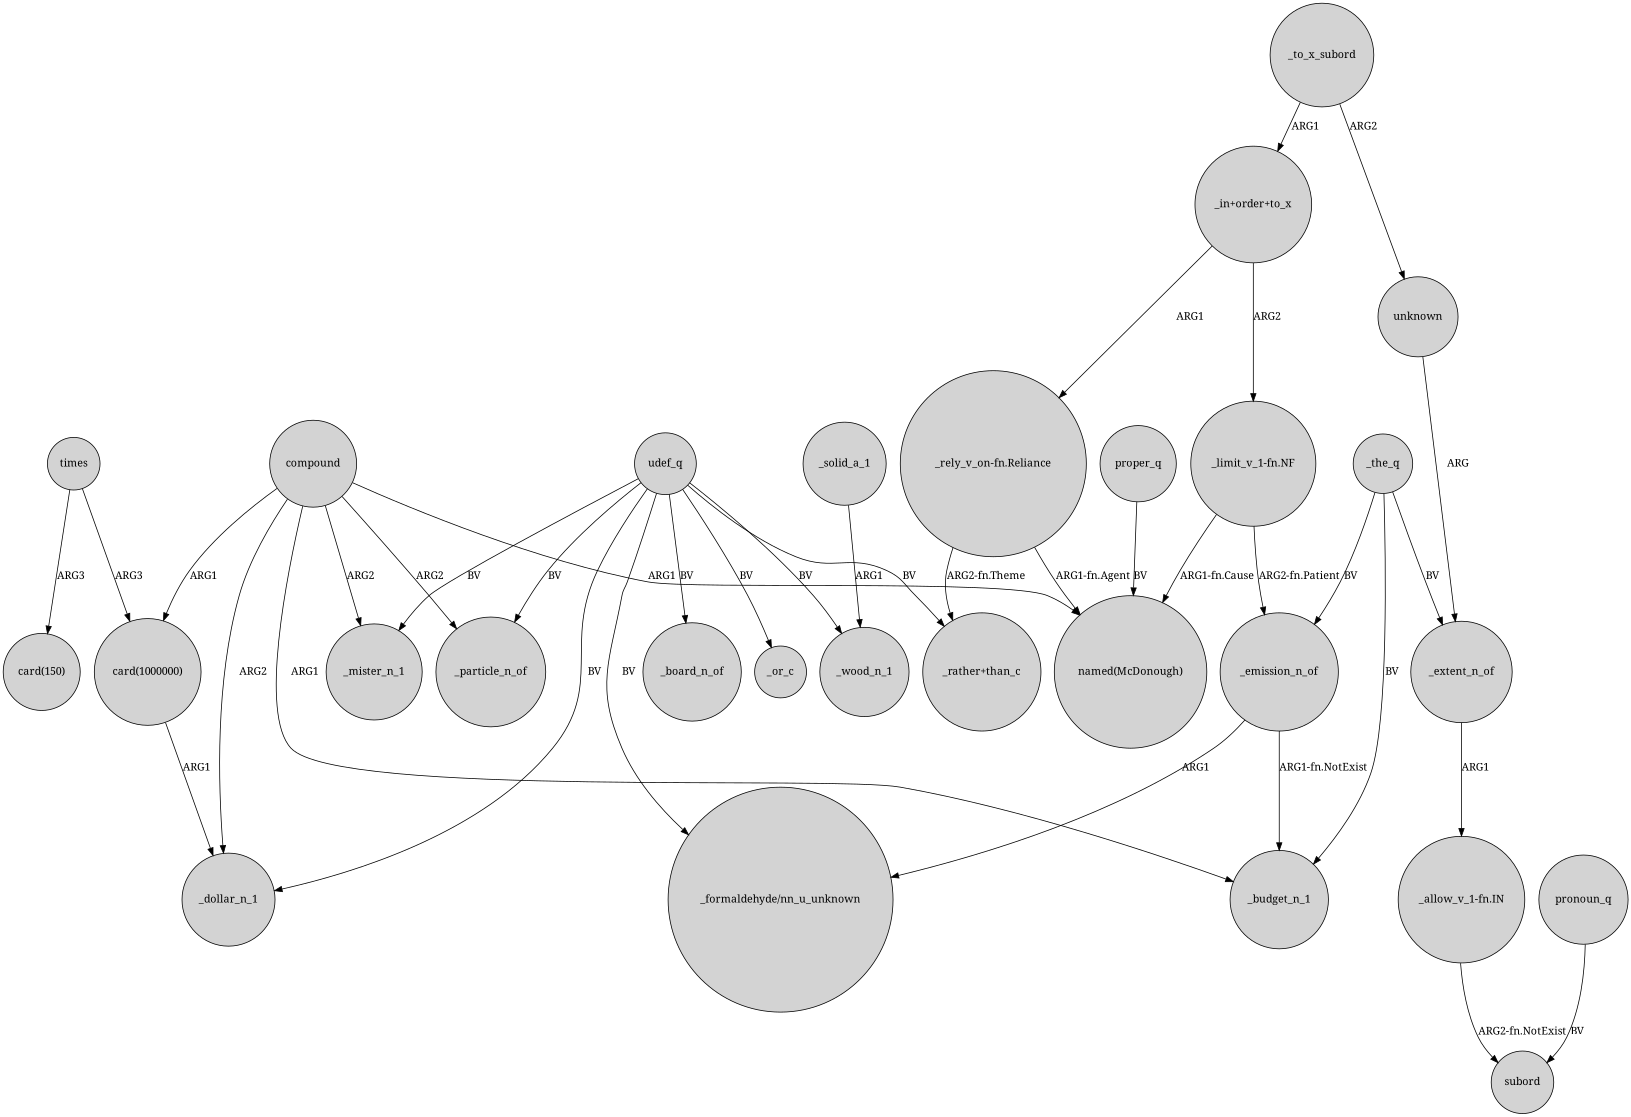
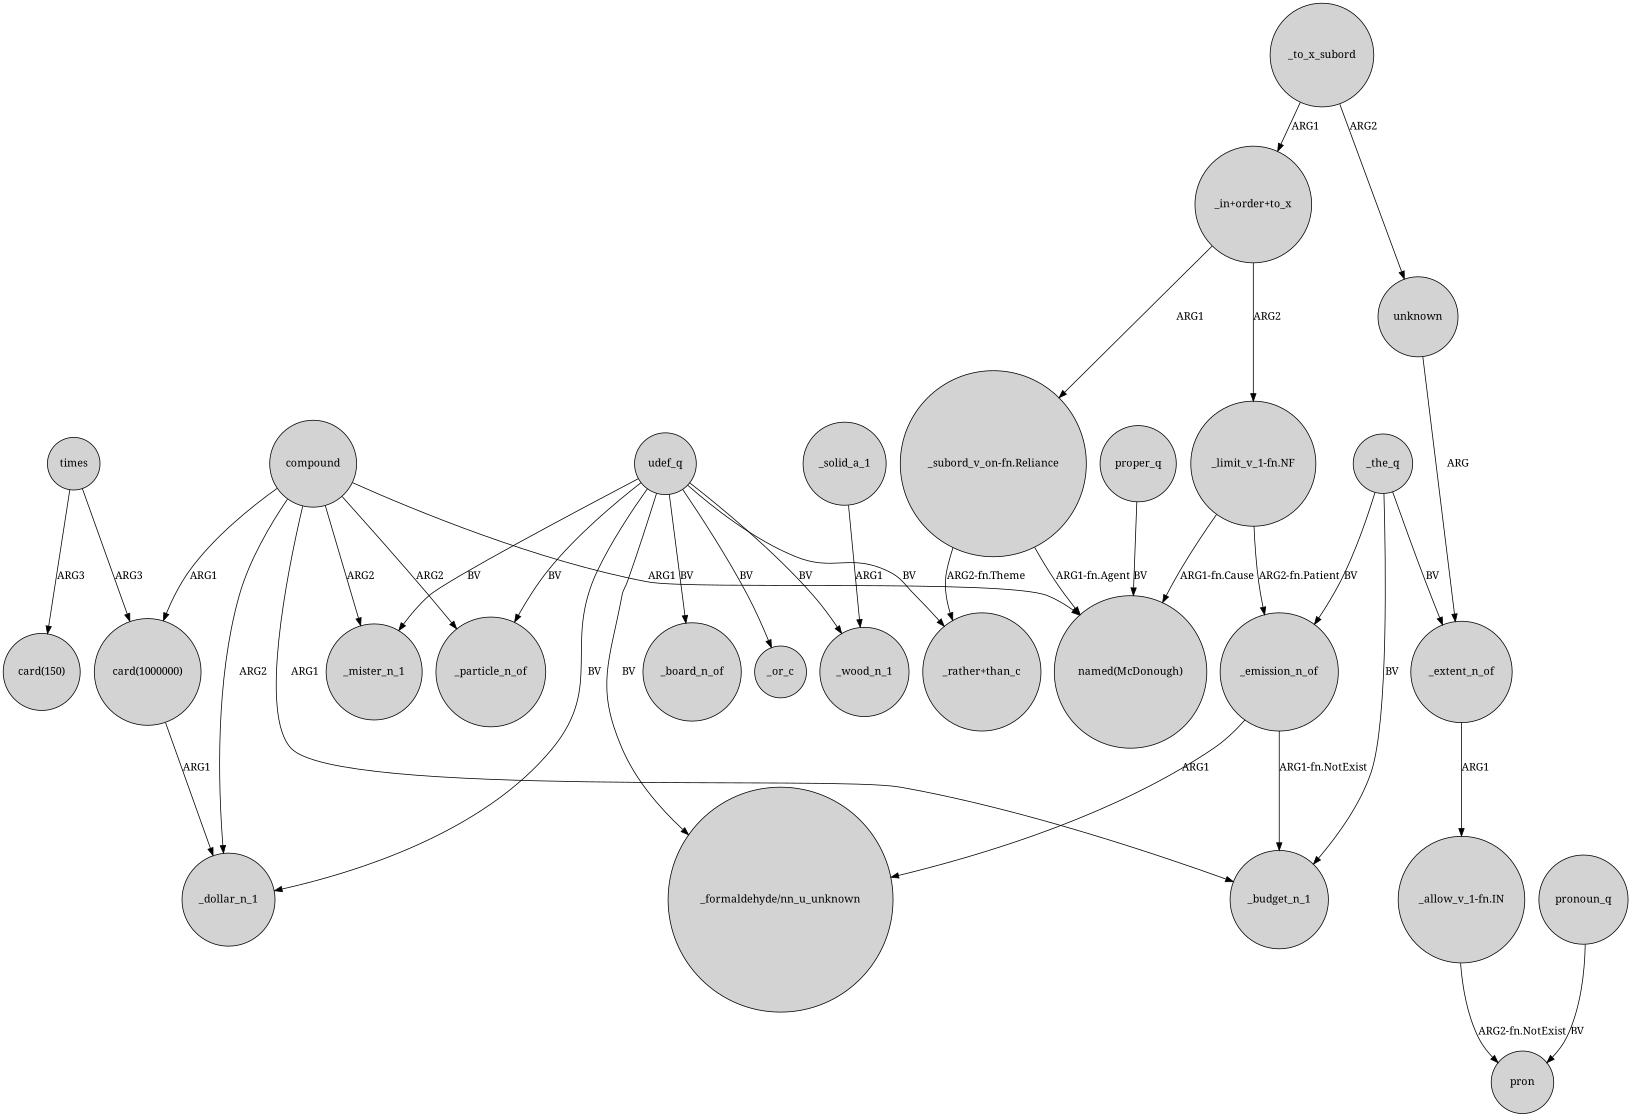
(993, 464) -> (993, 464)
(1522, 1082) -> (1522, 1082)
